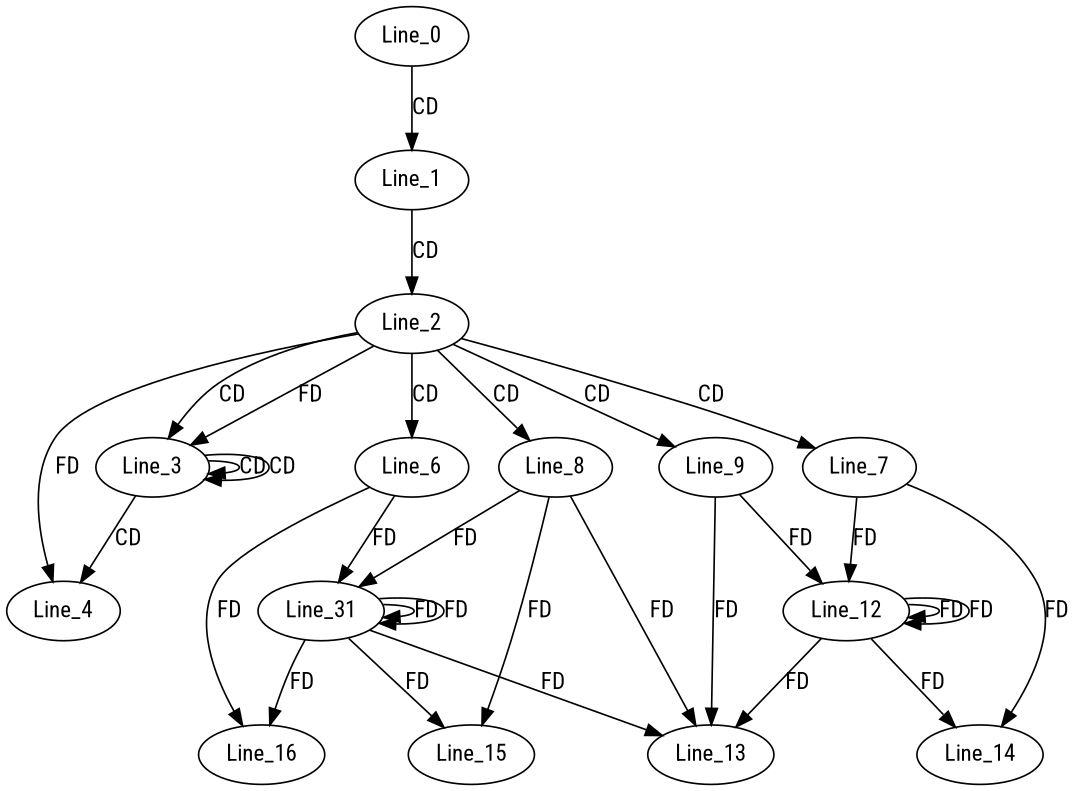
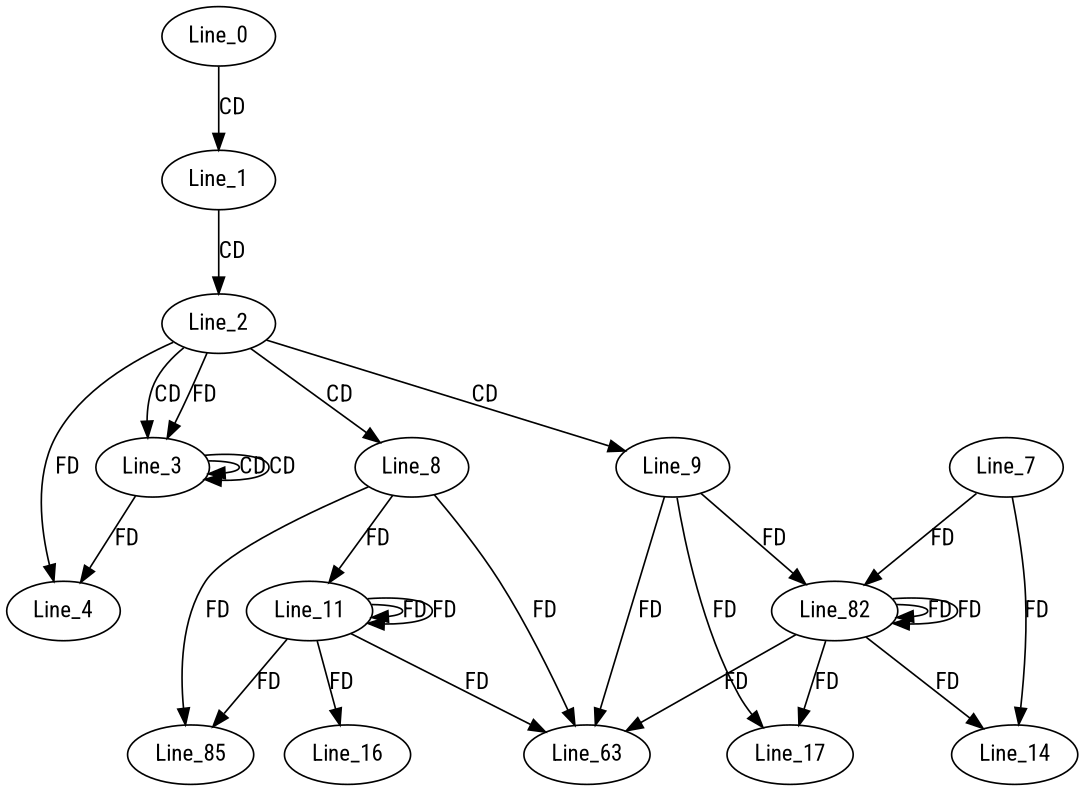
(631, 387) -> none
(412, 467) -> none
(129, 539) -> (128, 539)
(321, 611) -> (310, 611)
(846, 611) -> (835, 611)
(471, 755) -> (191, 755)
(711, 755) -> (587, 755)
none -> (790, 755)
